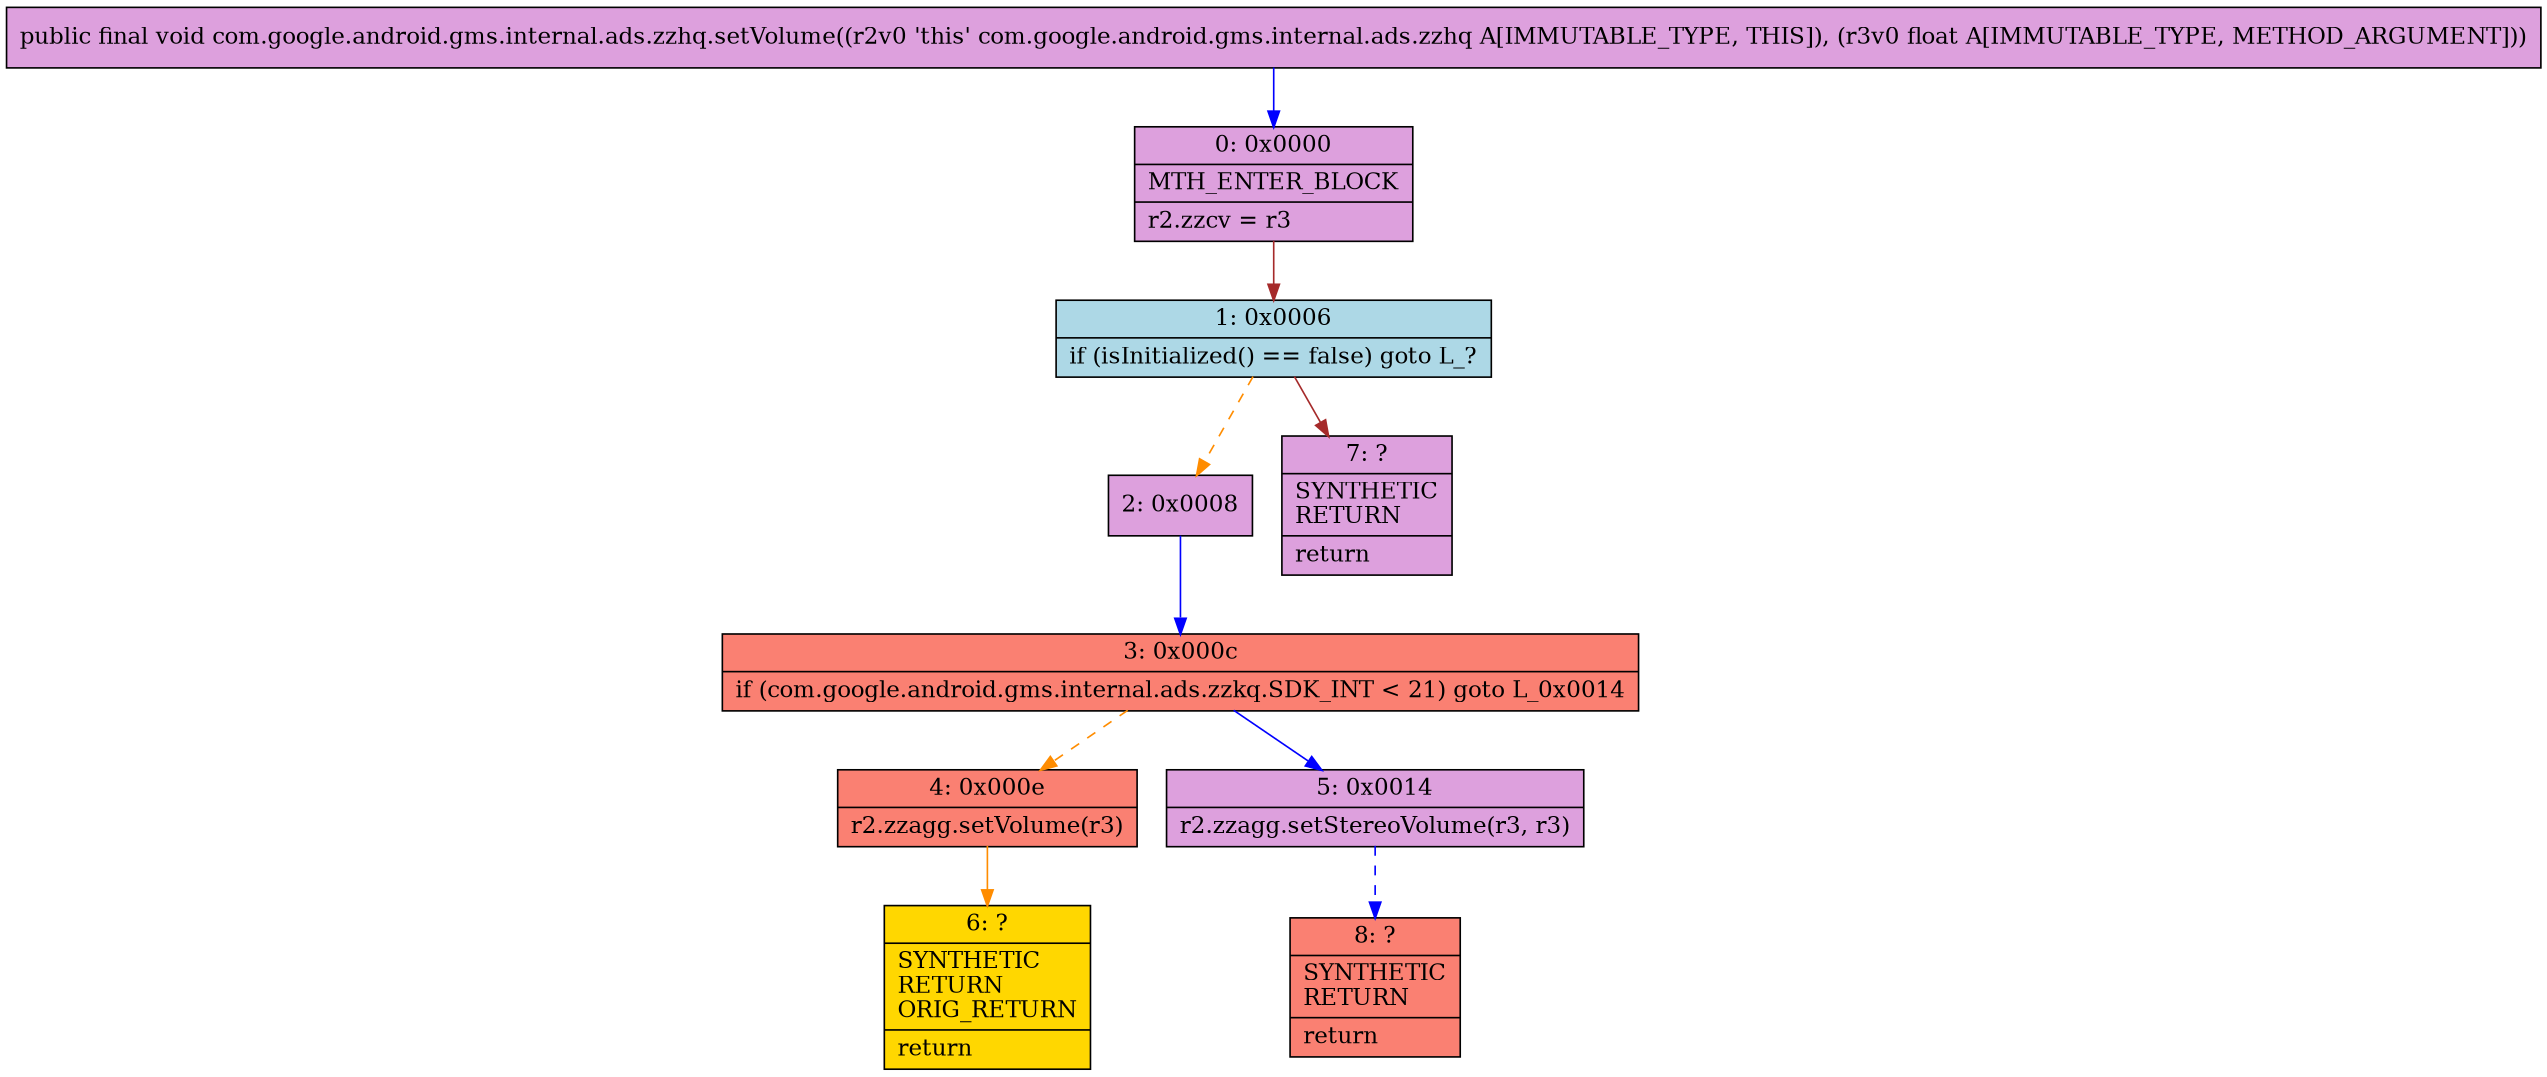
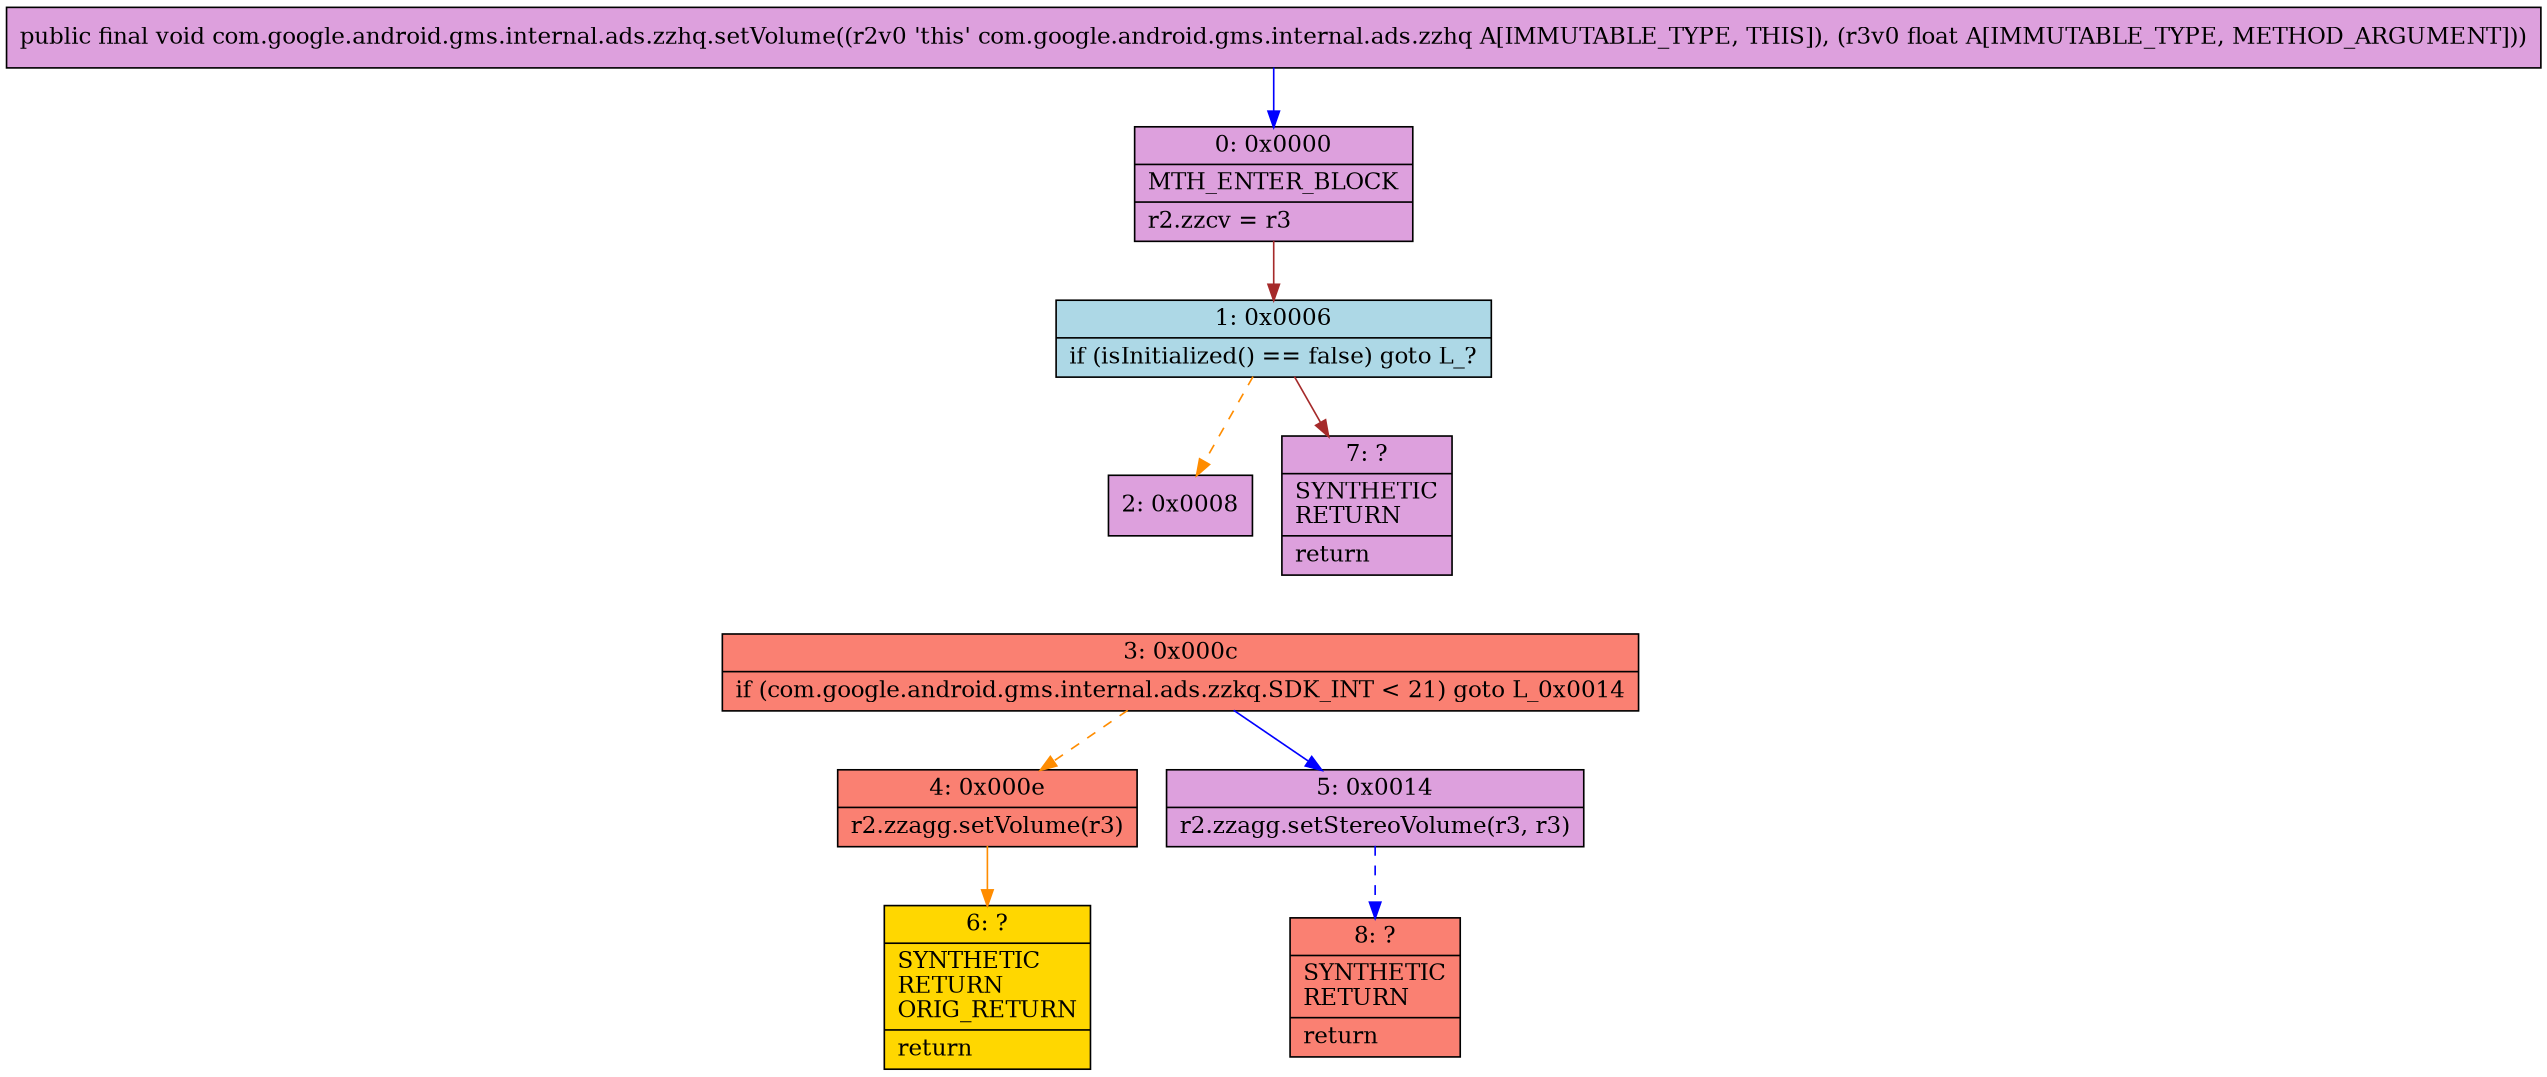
(1180, 577) -> none
